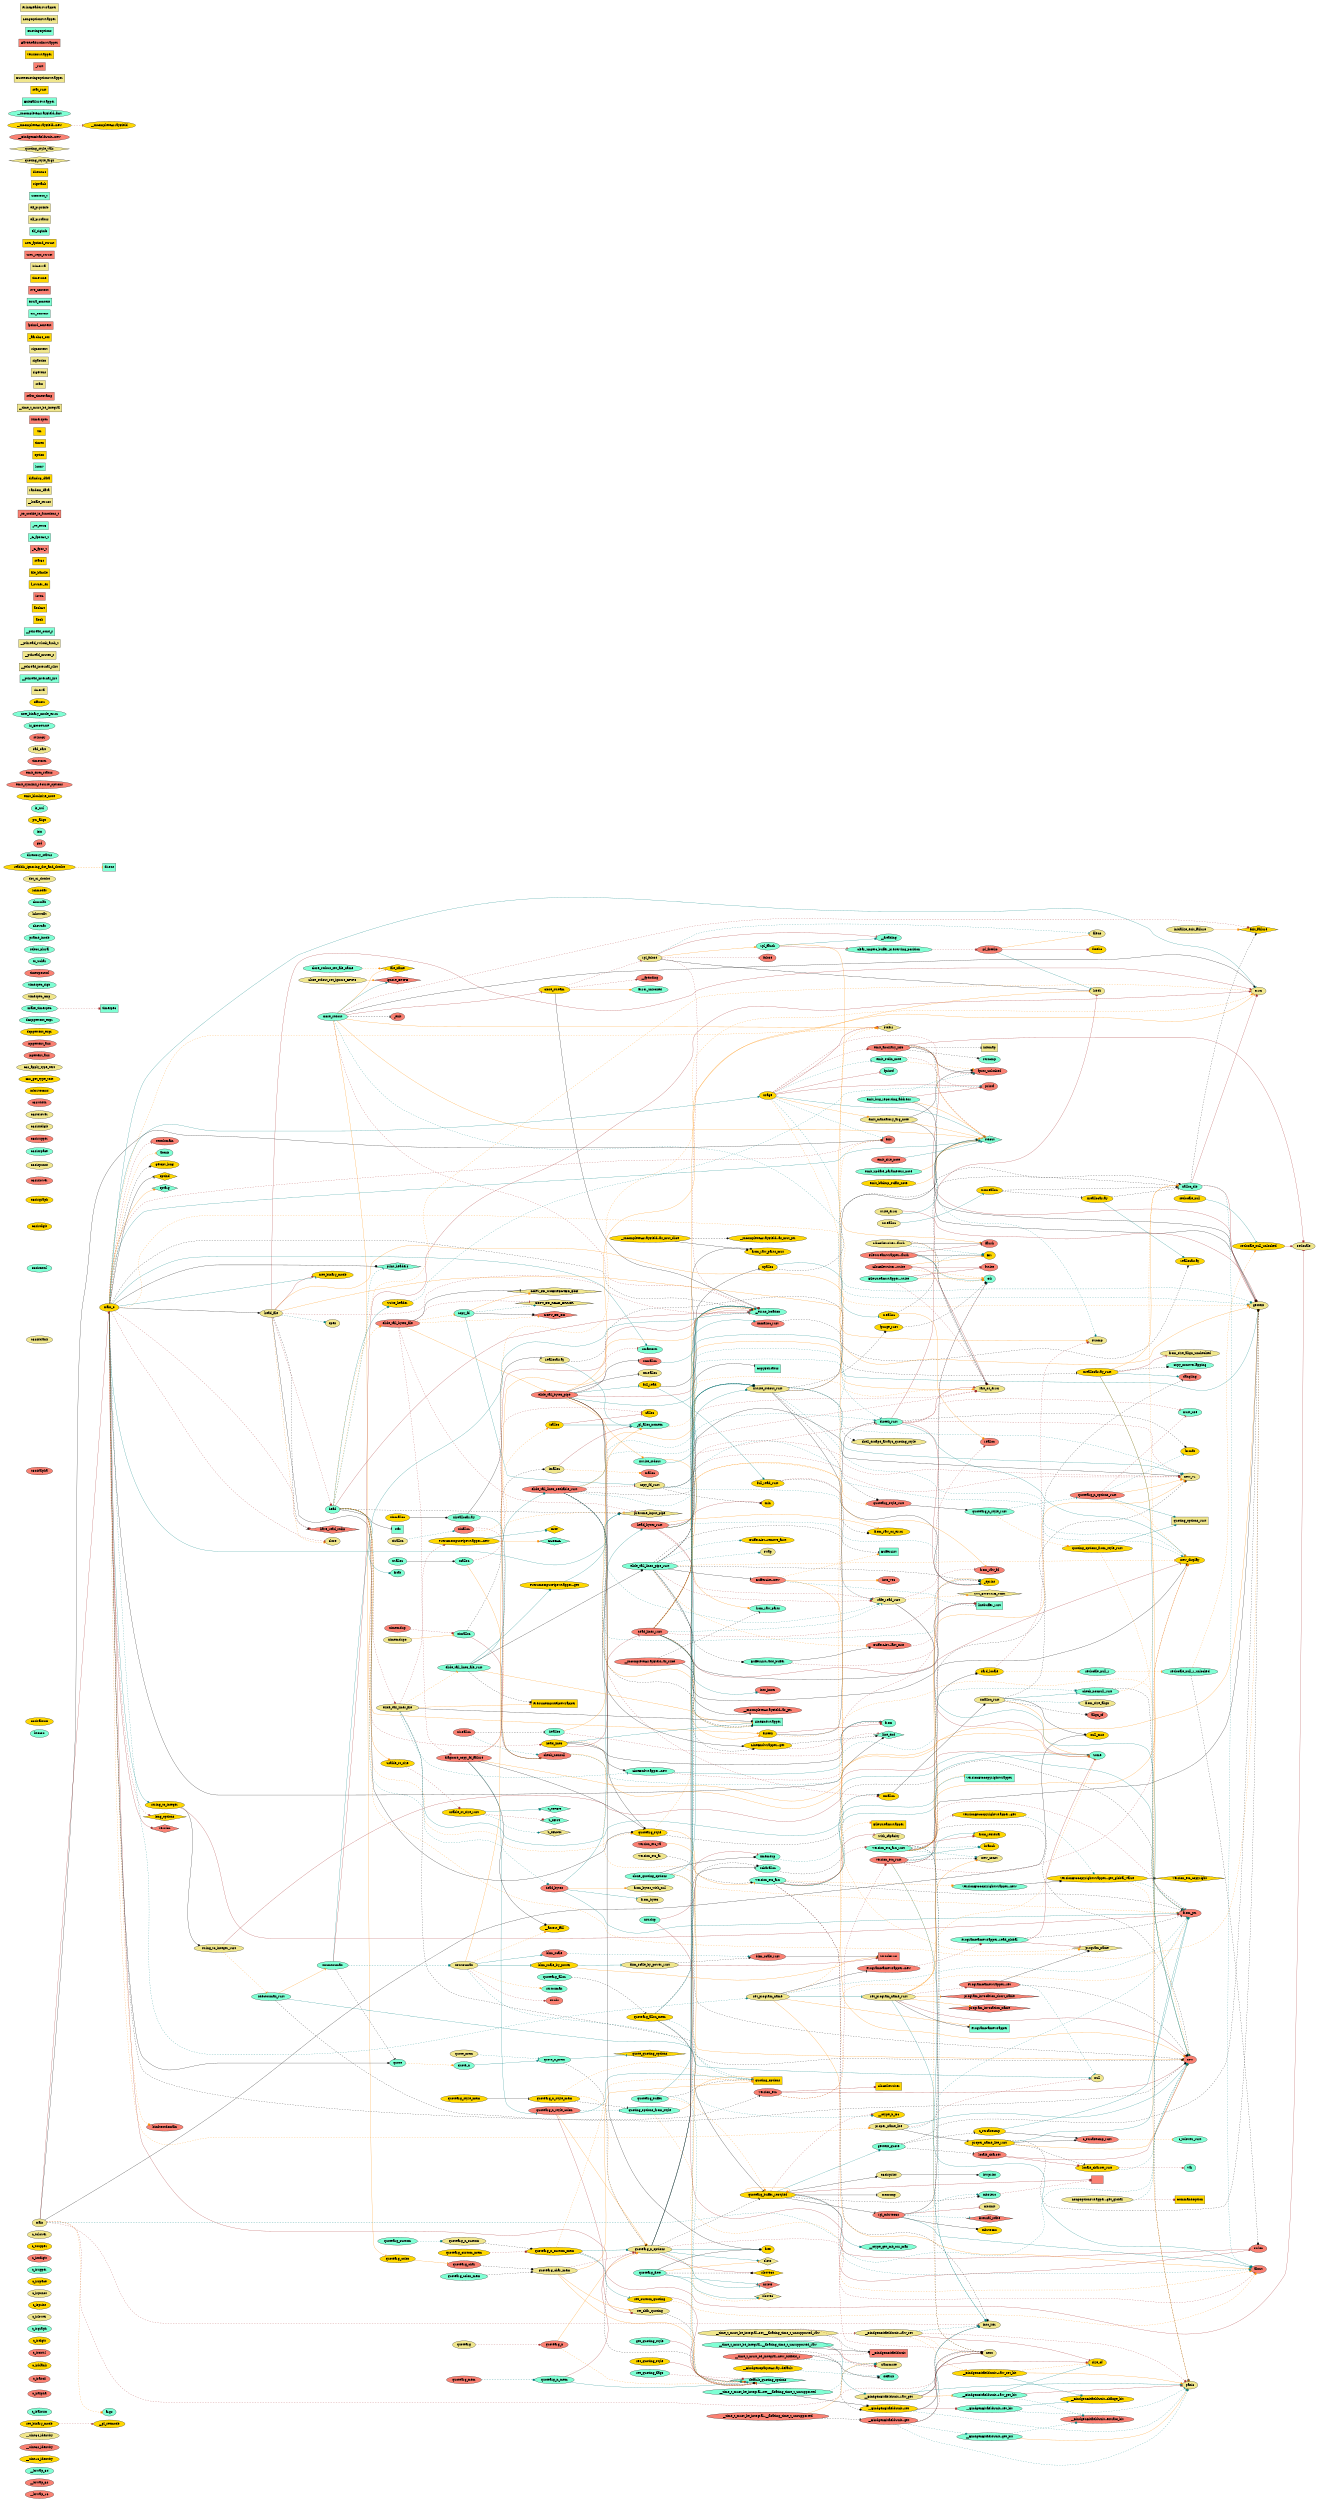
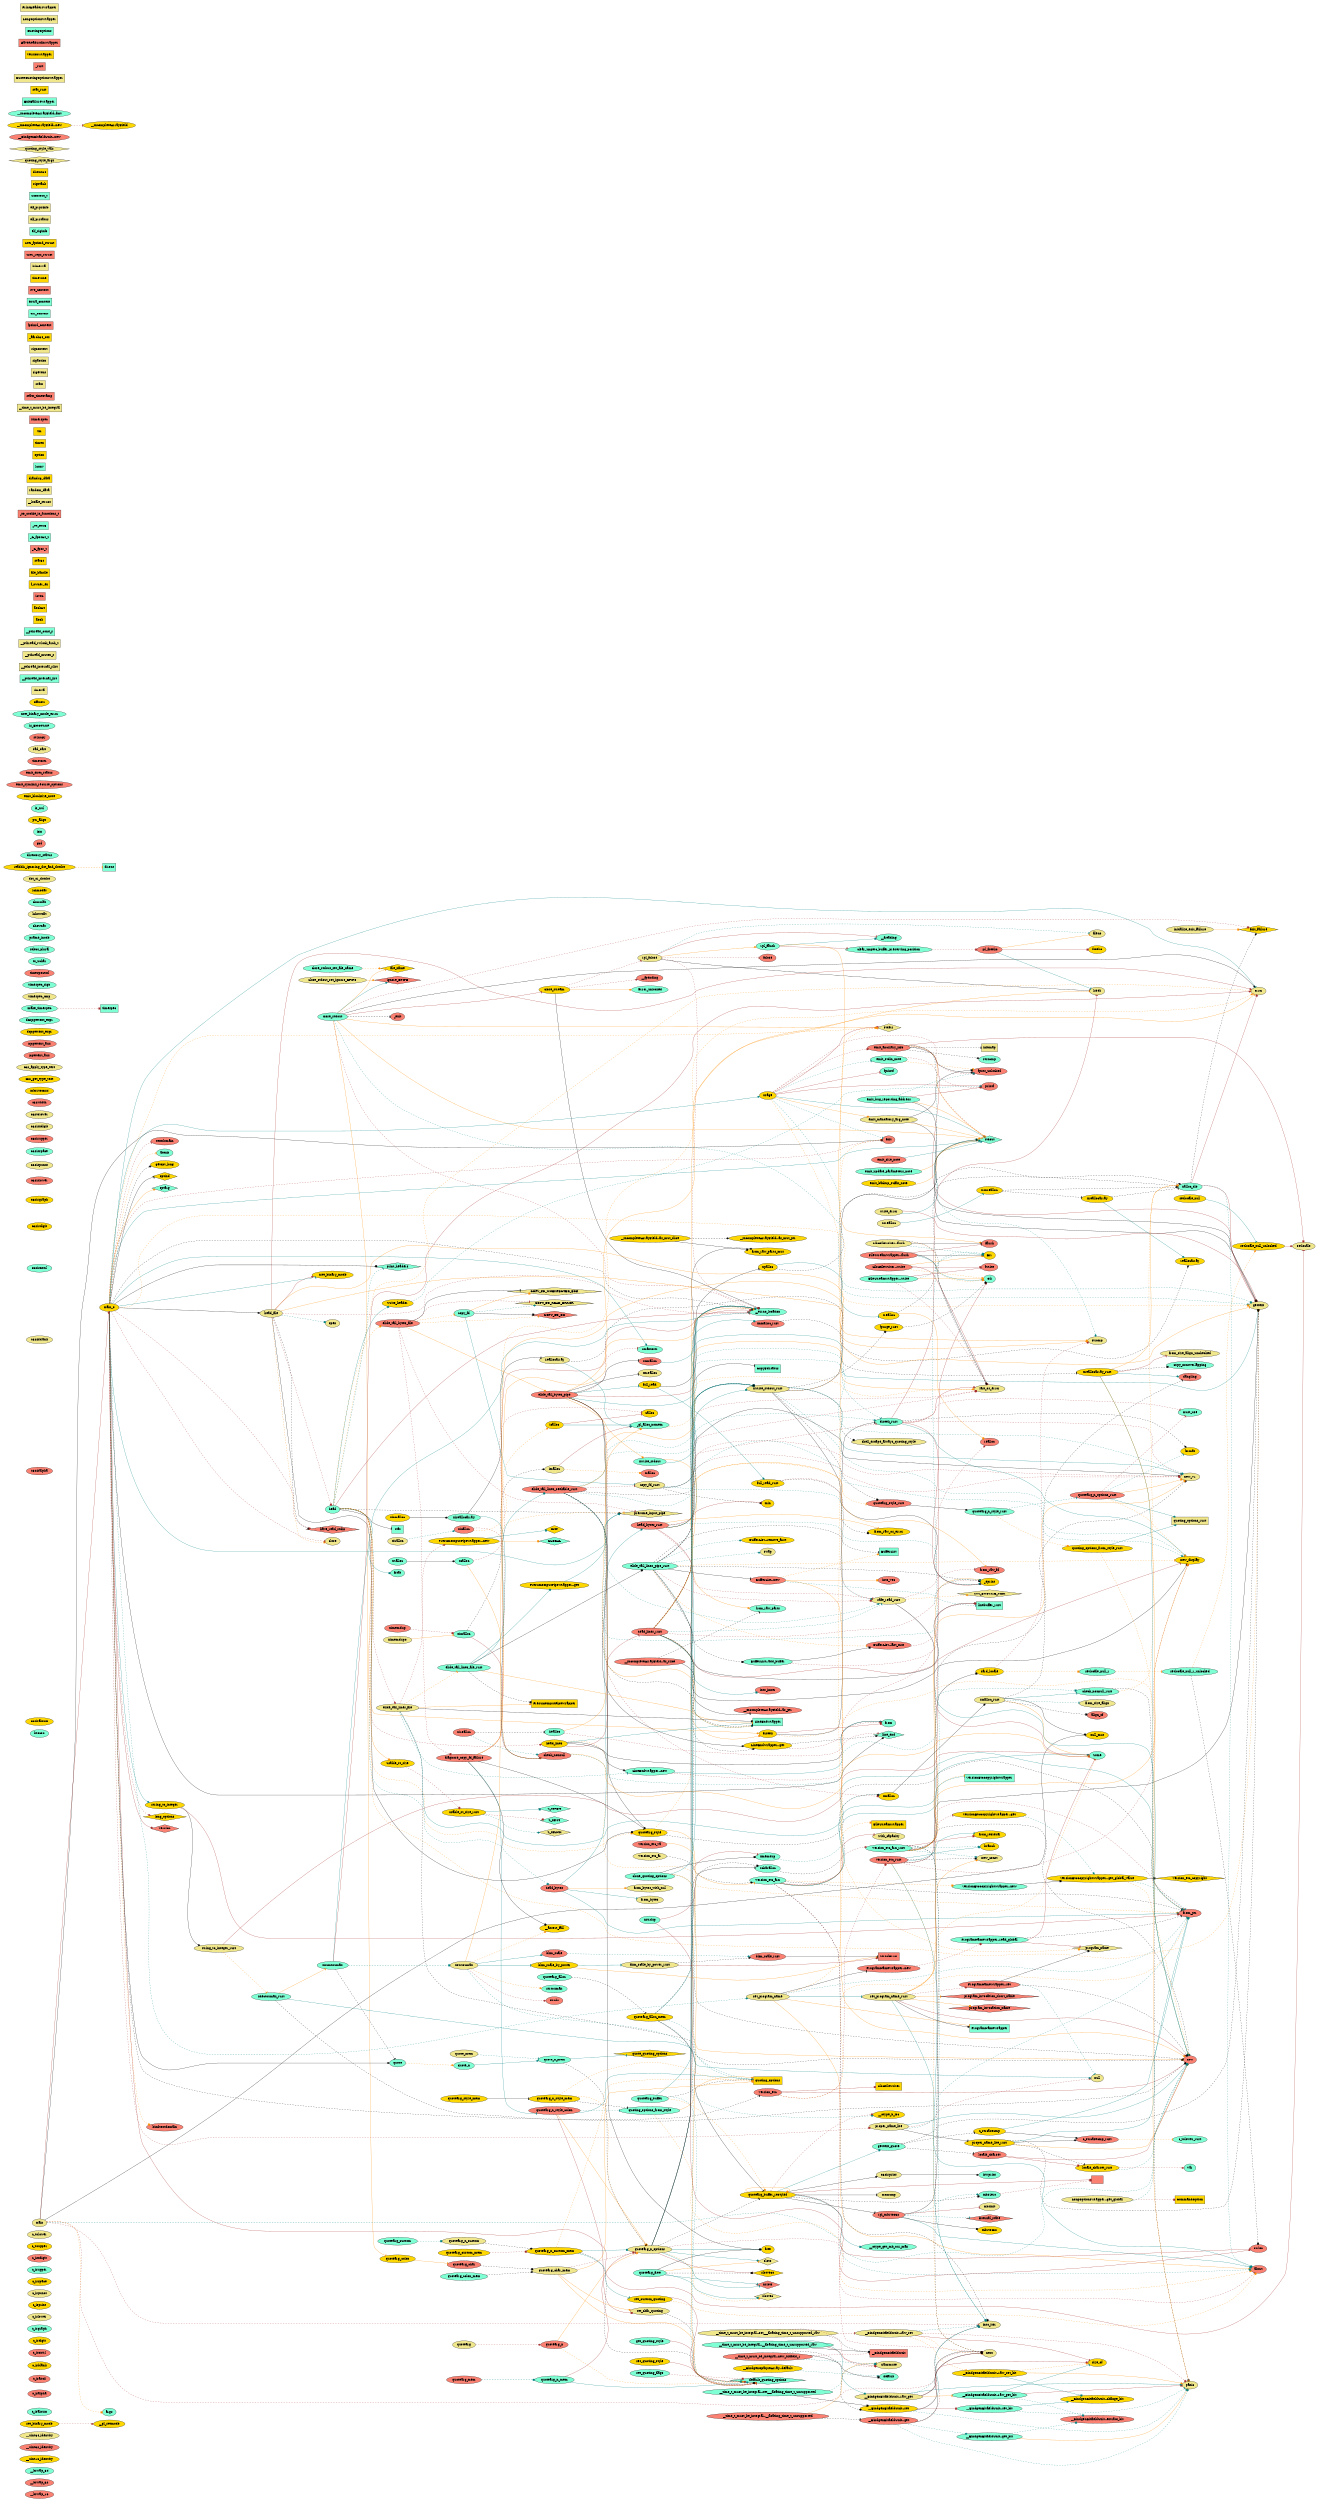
(938, 1572) -> (935, 1494)
(1029, 1730) -> (589, 1335)
(133, 2087) -> (133, 2087)
